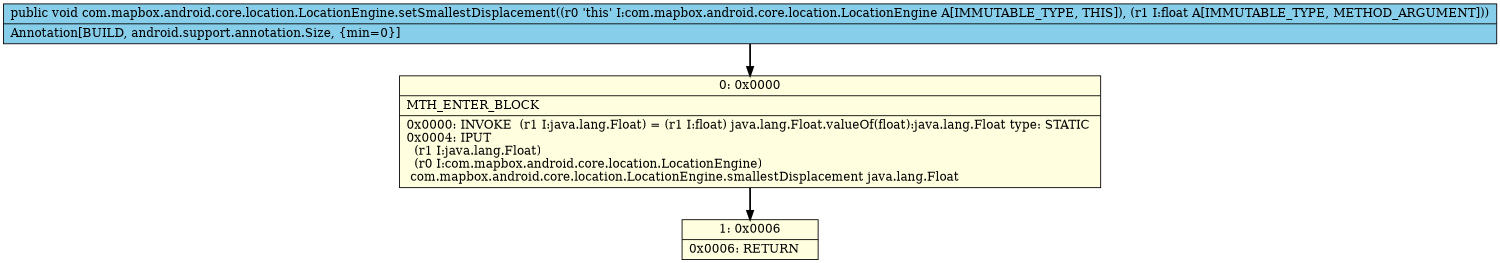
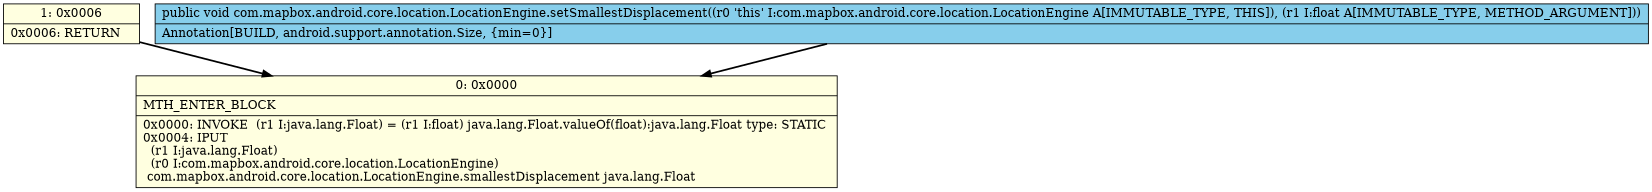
(750, 199) -> (201, 58)
